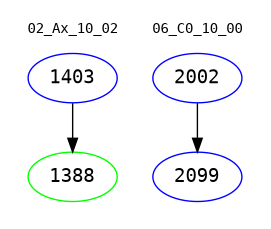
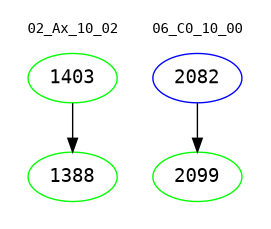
(73, 78) -> (73, 78)
(197, 78) -> (197, 78)
(197, 177) -> (197, 177)
